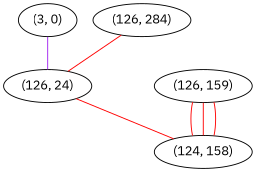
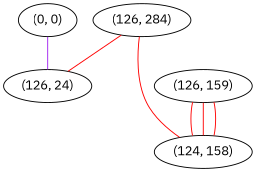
(48, 20) -> (48, 20)
(125, 119) -> (143, 94)
